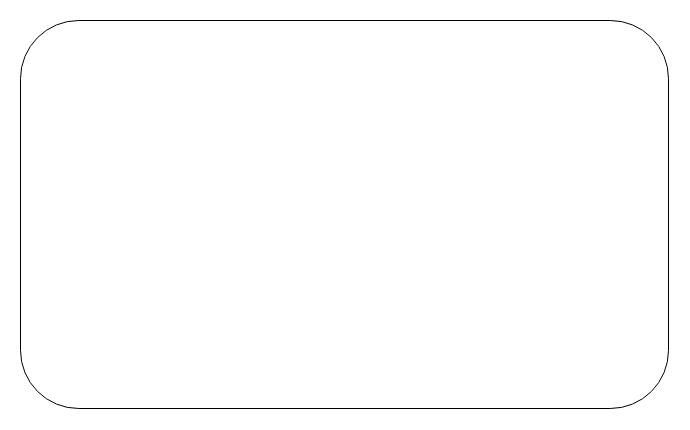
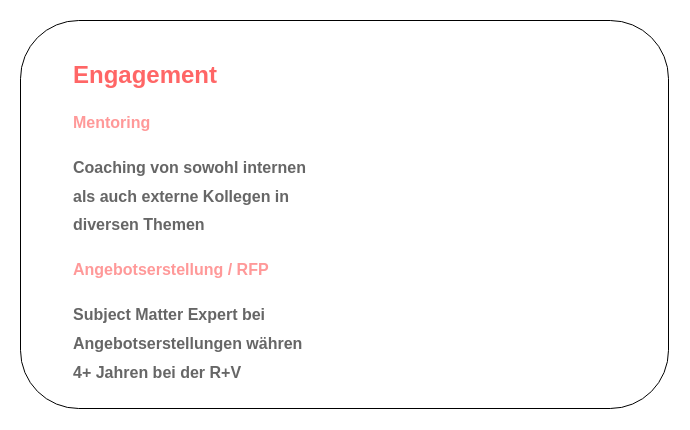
none -> (194, 226)
